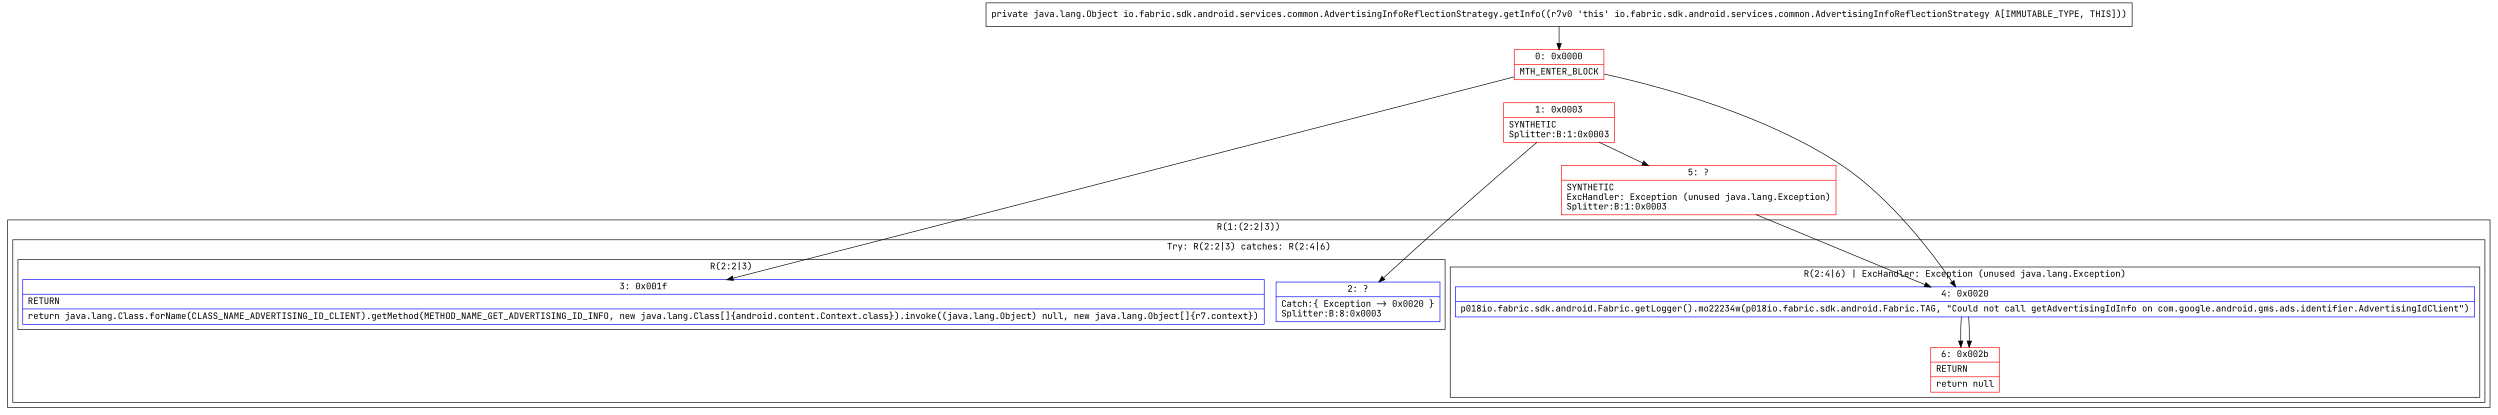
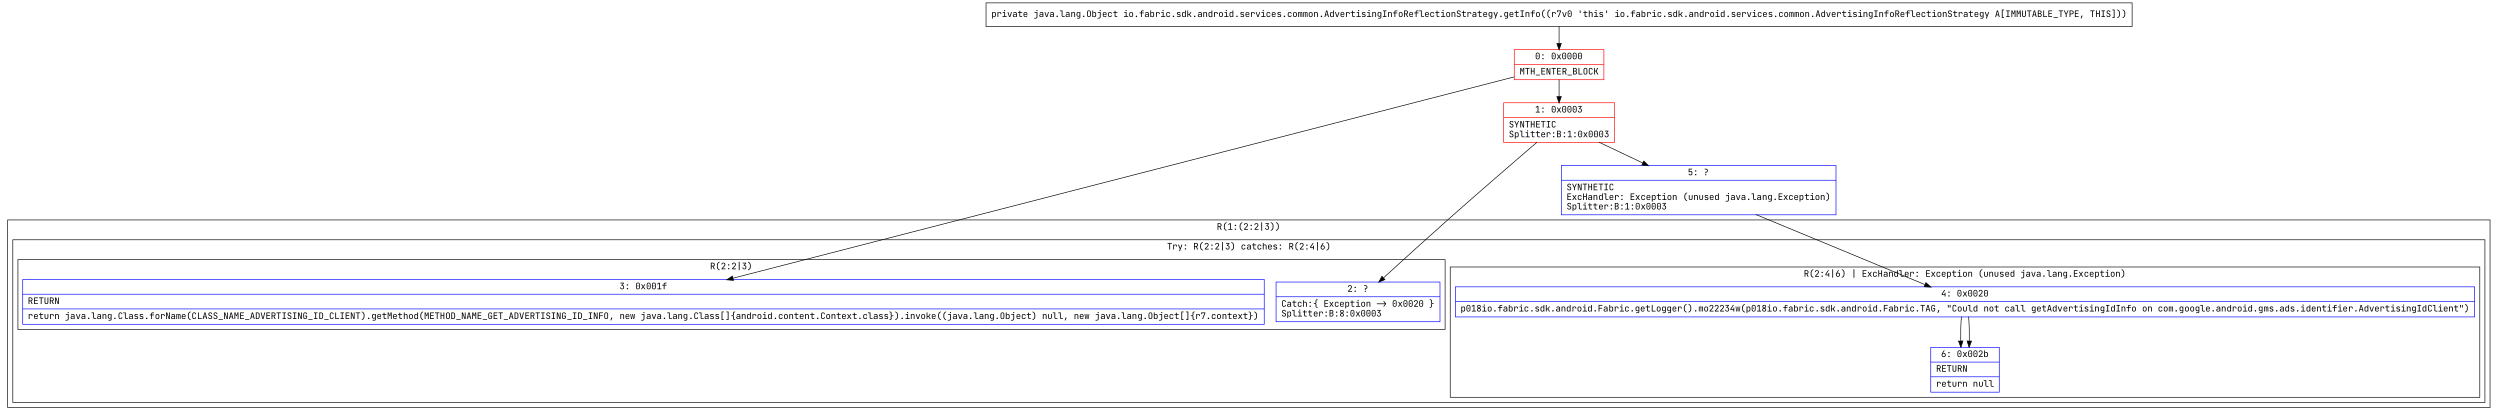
(1801, 142) -> (1559, 88)
(1699, 190) -> (1699, 190)
(1965, 370) -> (1965, 370)
